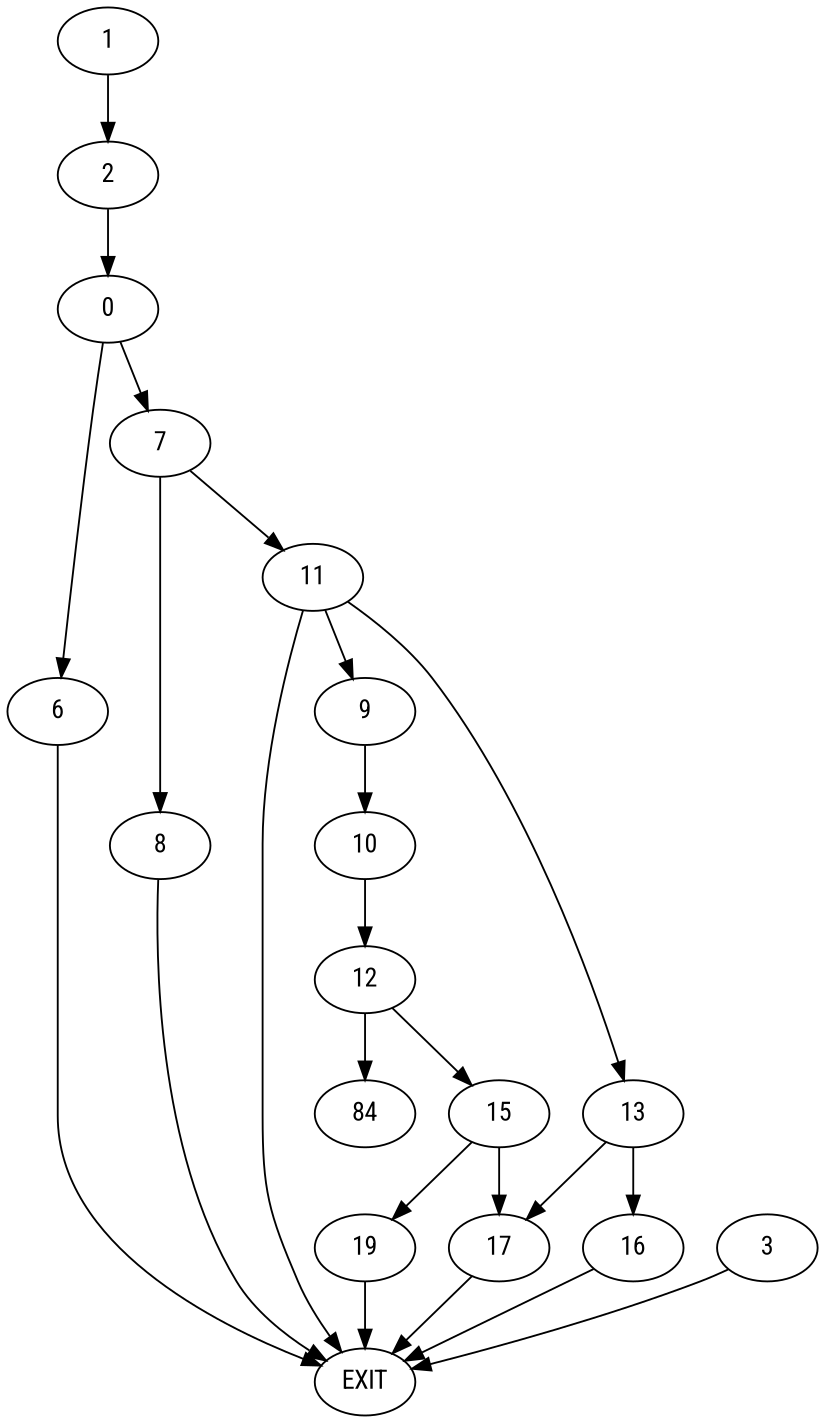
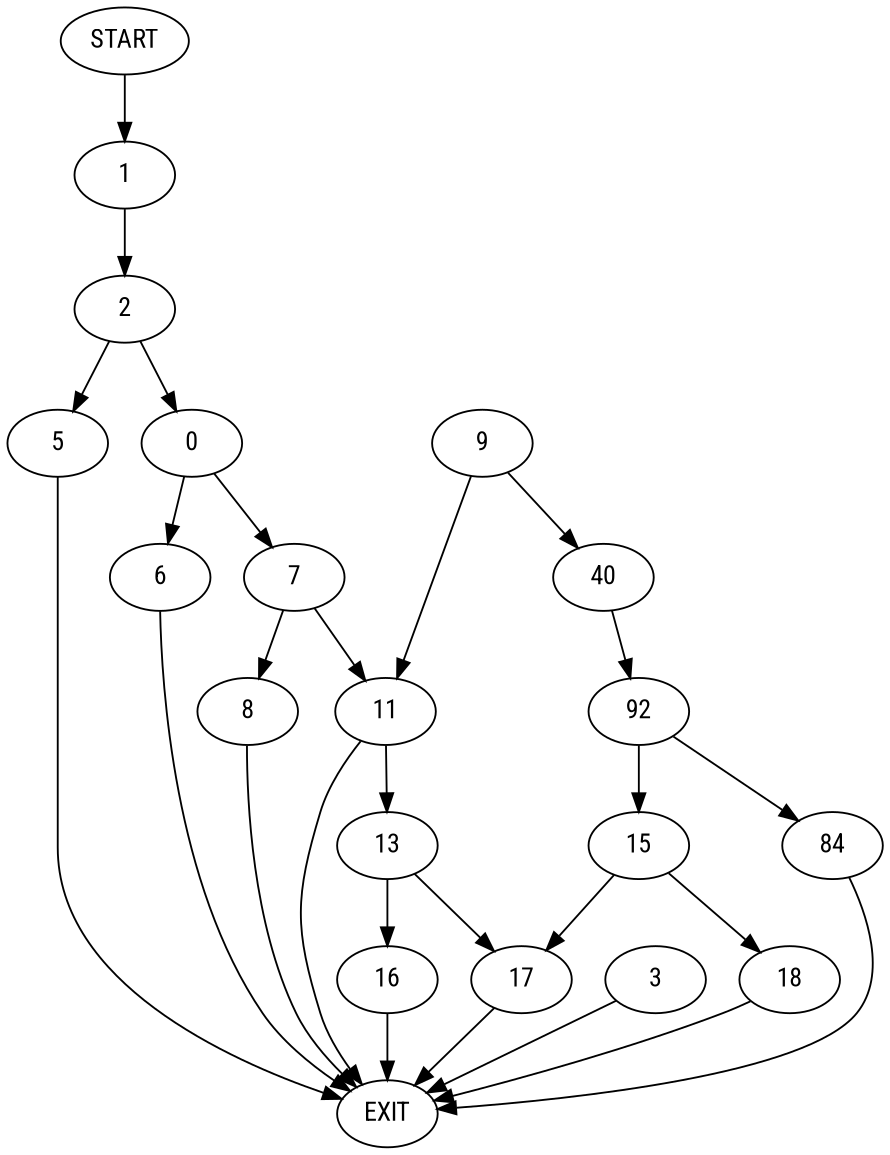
none -> (125, 41)
none -> (58, 443)
(335, 636) -> (437, 568)
(365, 846) -> (603, 577)
(365, 980) -> (639, 711)
none -> (734, 1069)
(365, 1248) -> (790, 980)
